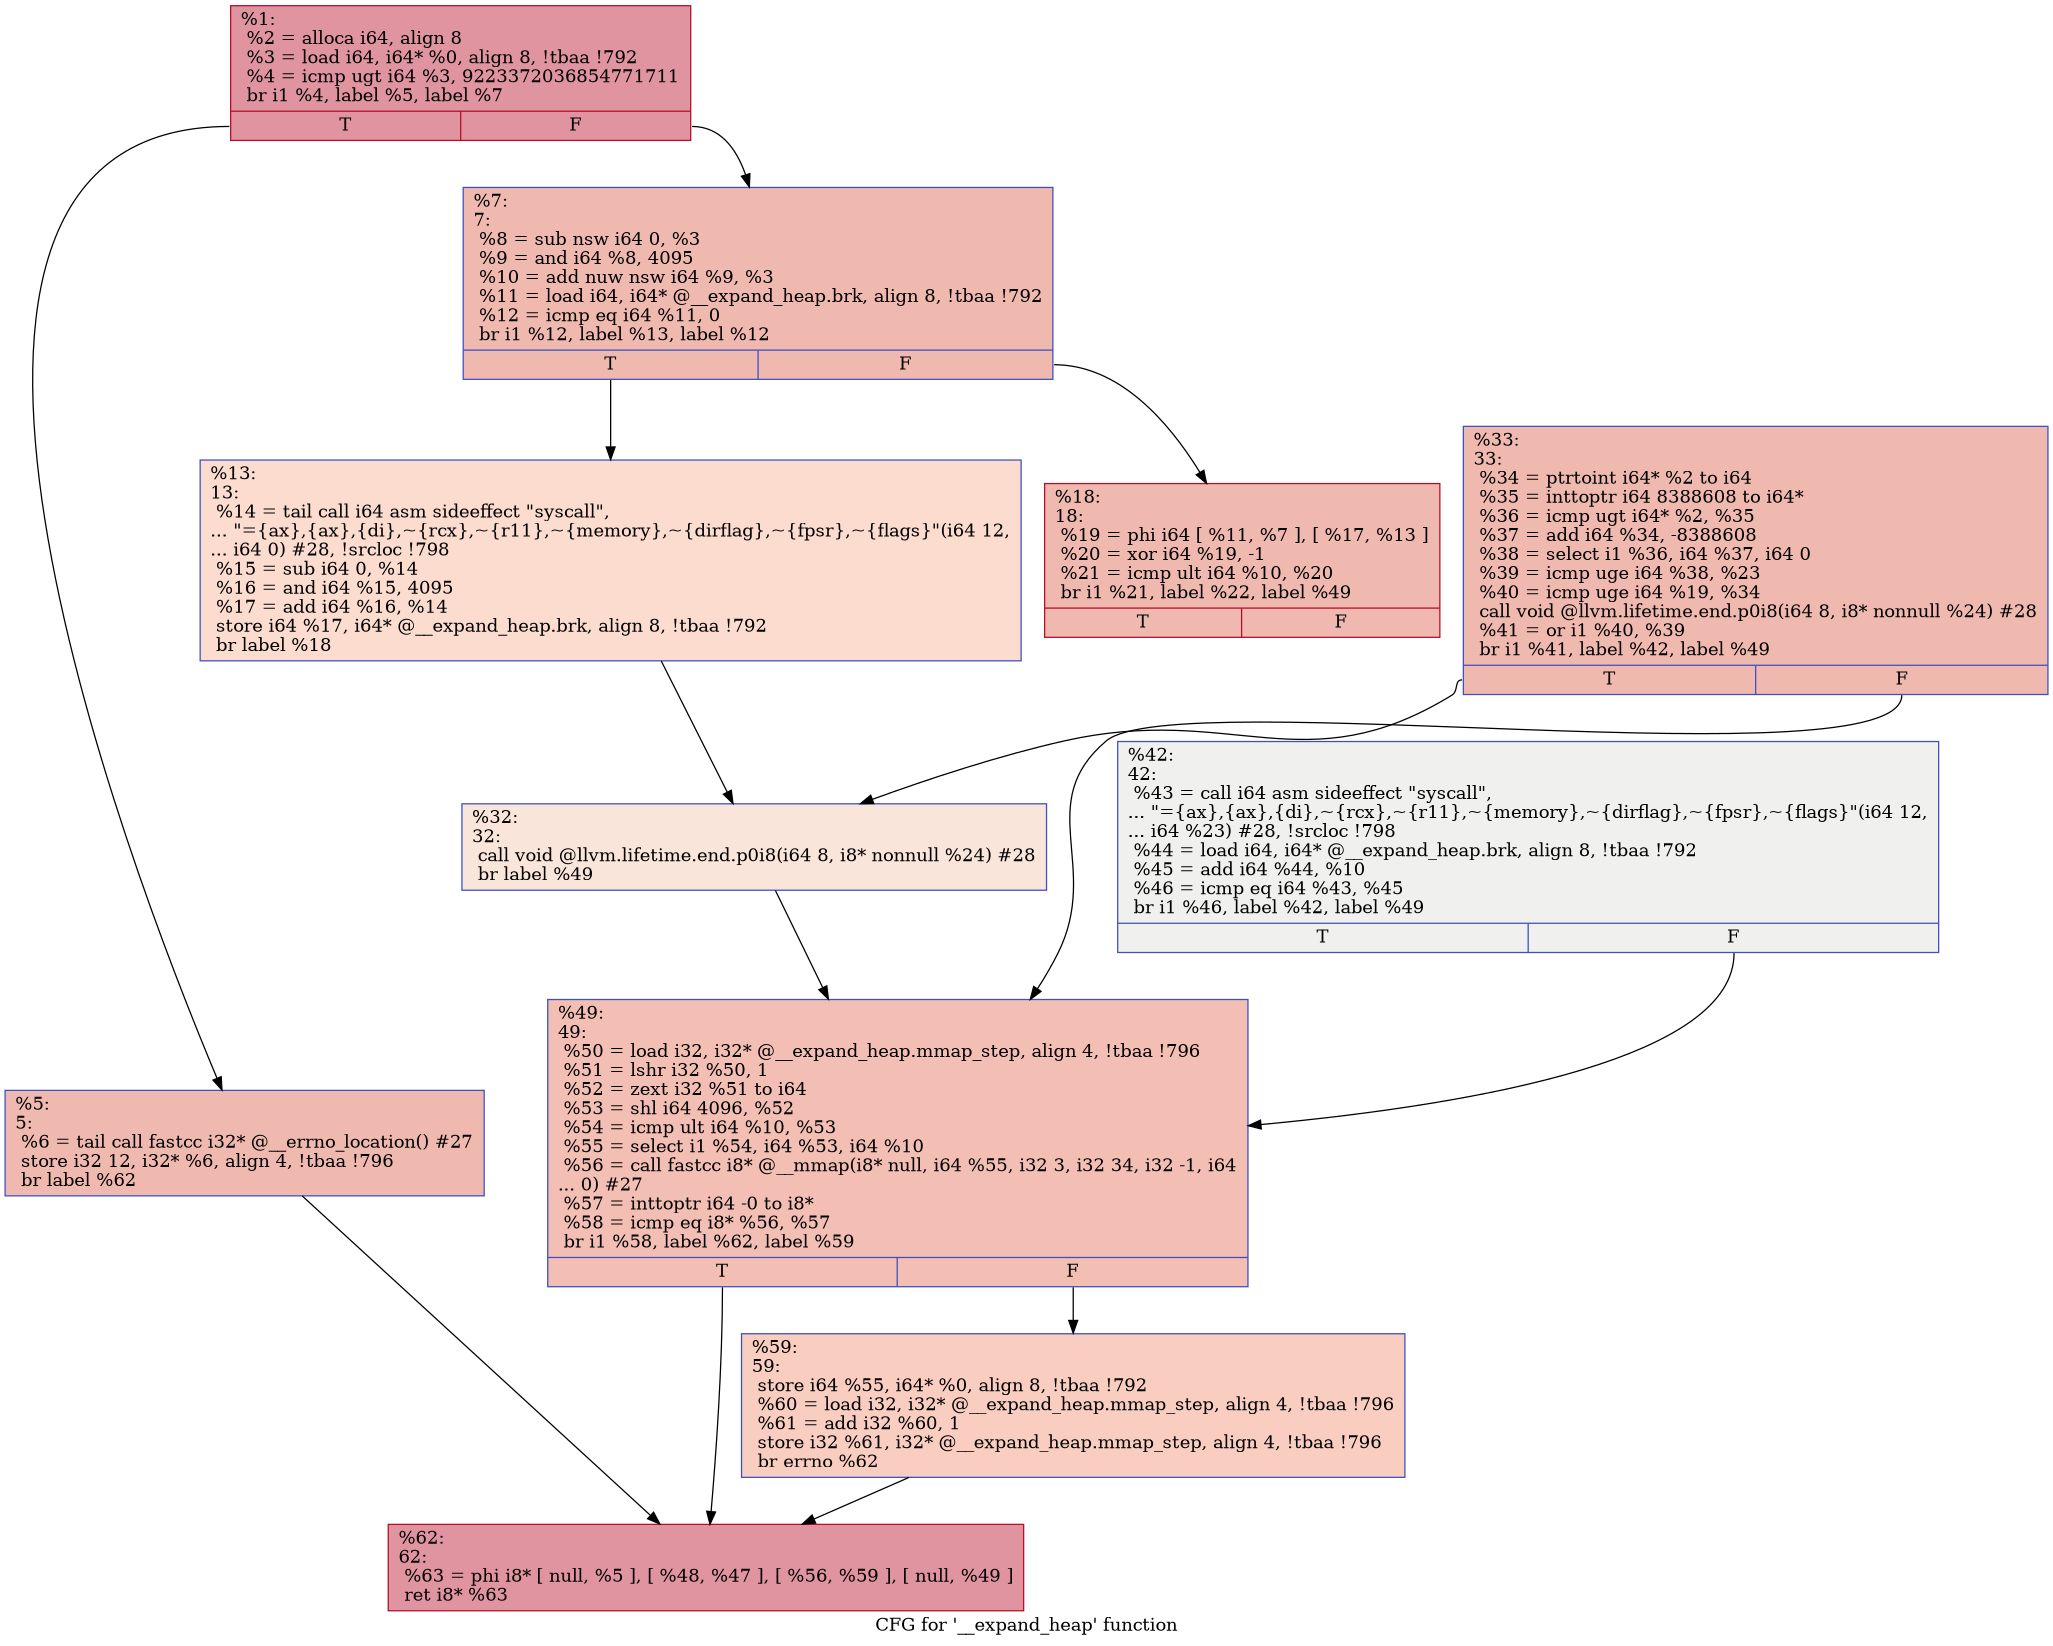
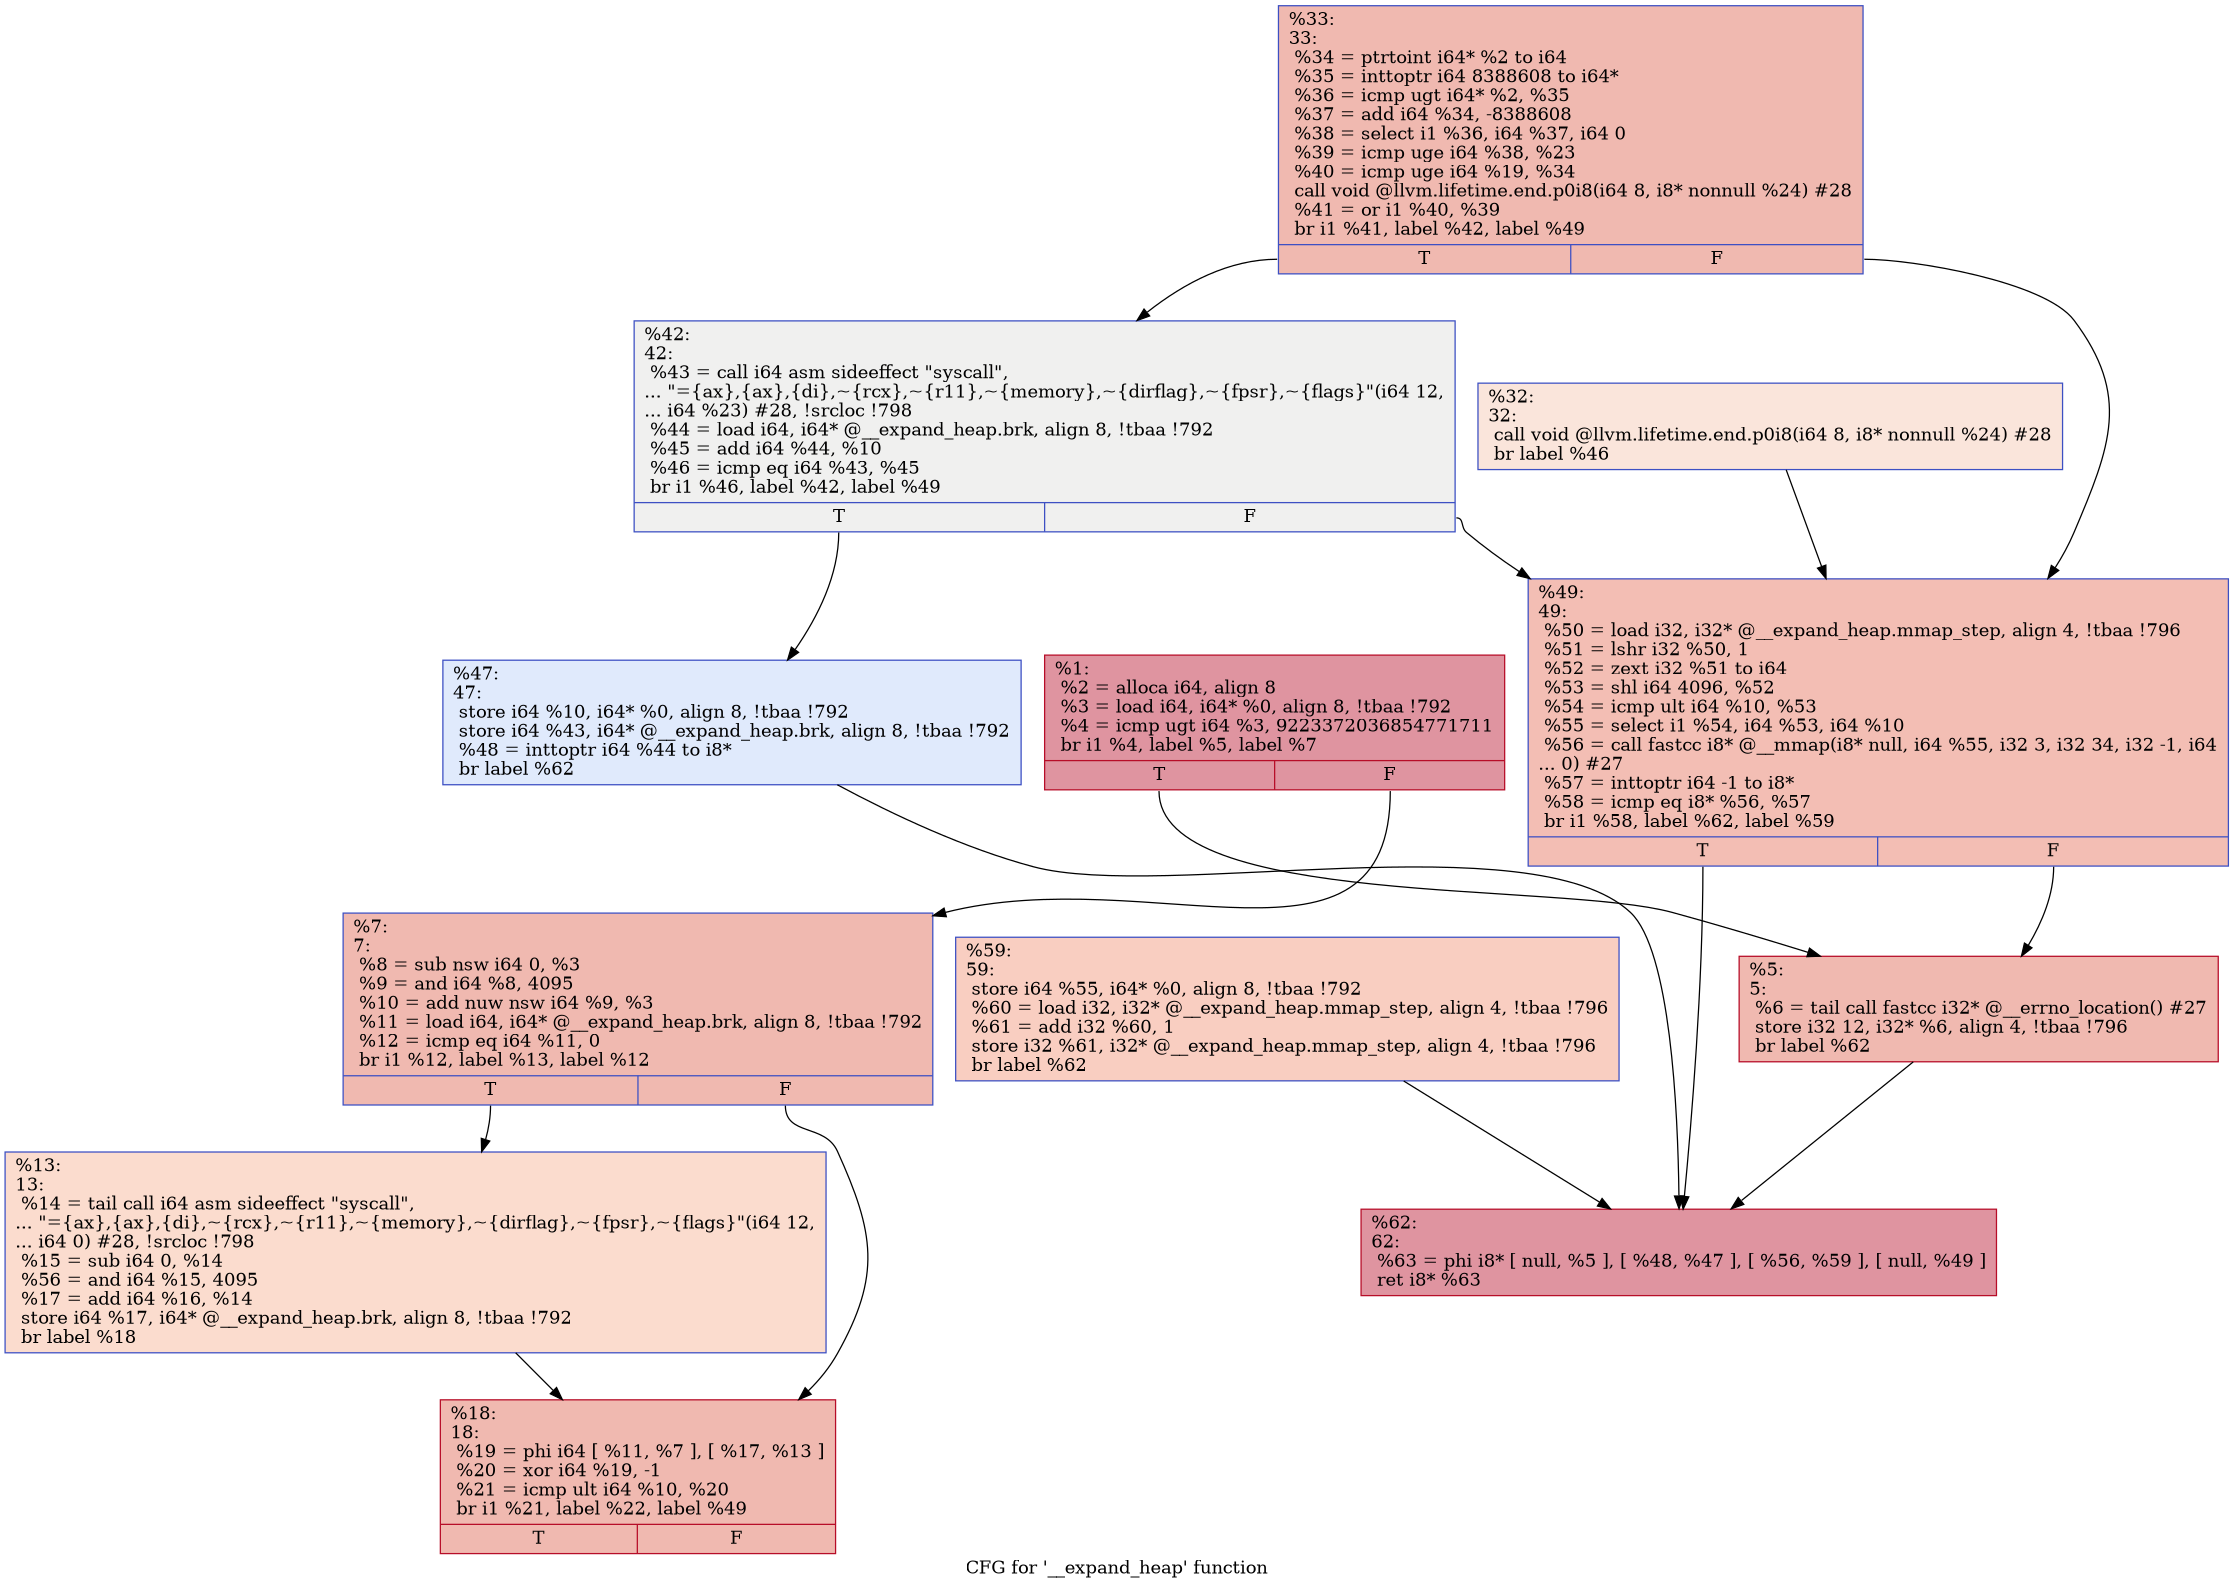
(332, 588) -> (137, 1280)
none -> (732, 722)
(694, 727) -> (534, 1372)
(1202, 732) -> (1208, 275)
(533, 875) -> (1549, 454)
(245, 1143) -> (1979, 1009)
(686, 1204) -> (1667, 783)
(1073, 1304) -> (2046, 908)
(815, 1462) -> (1027, 1066)
